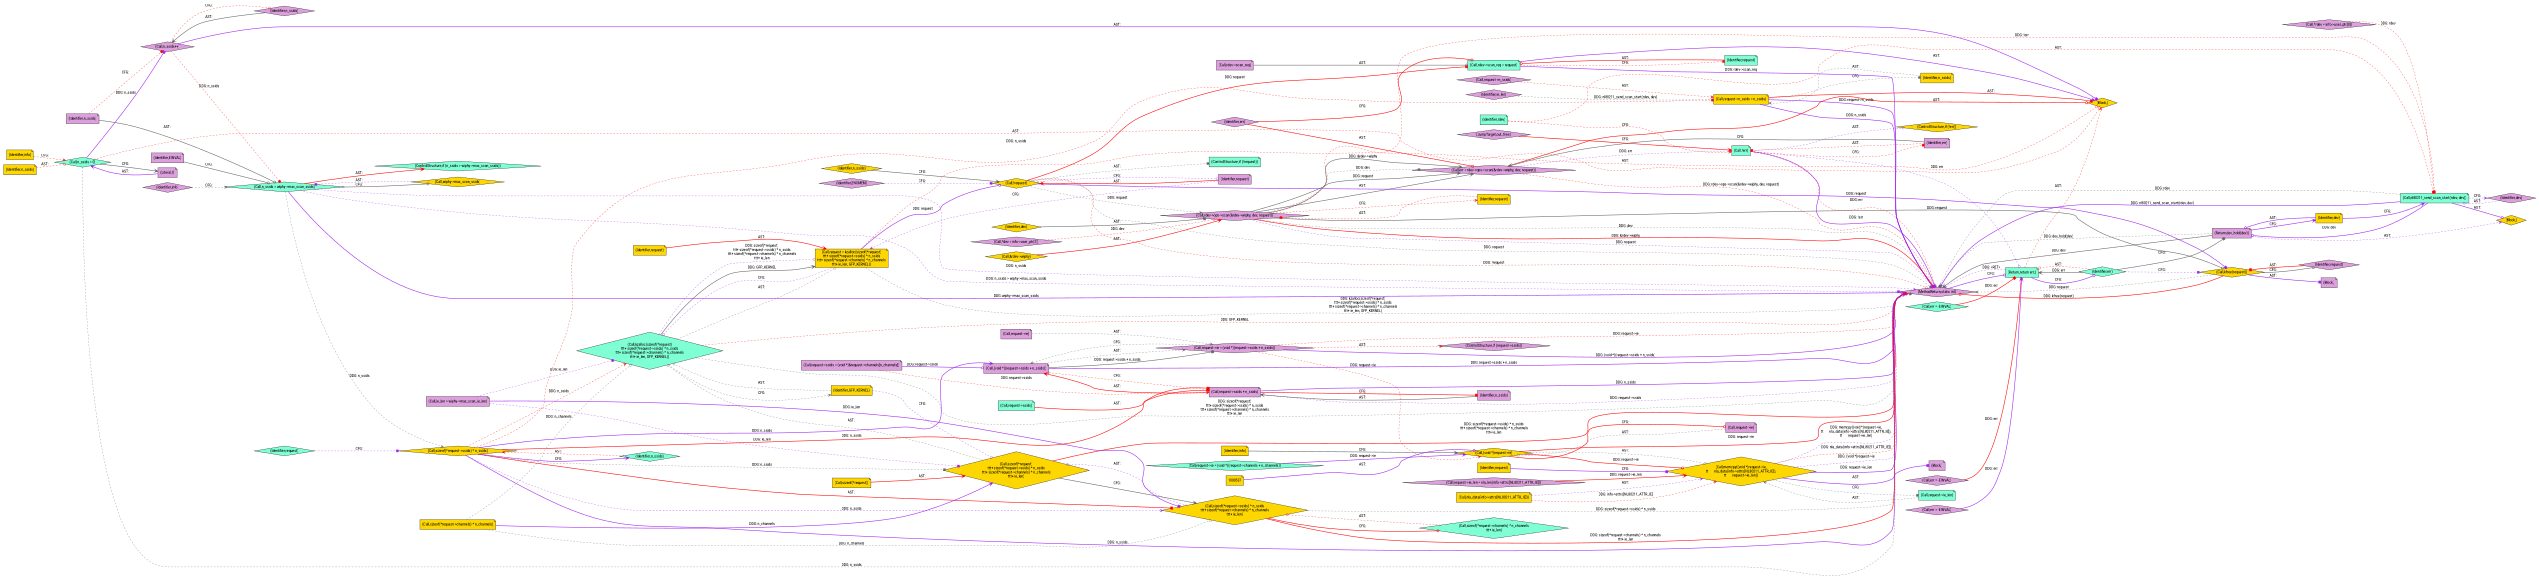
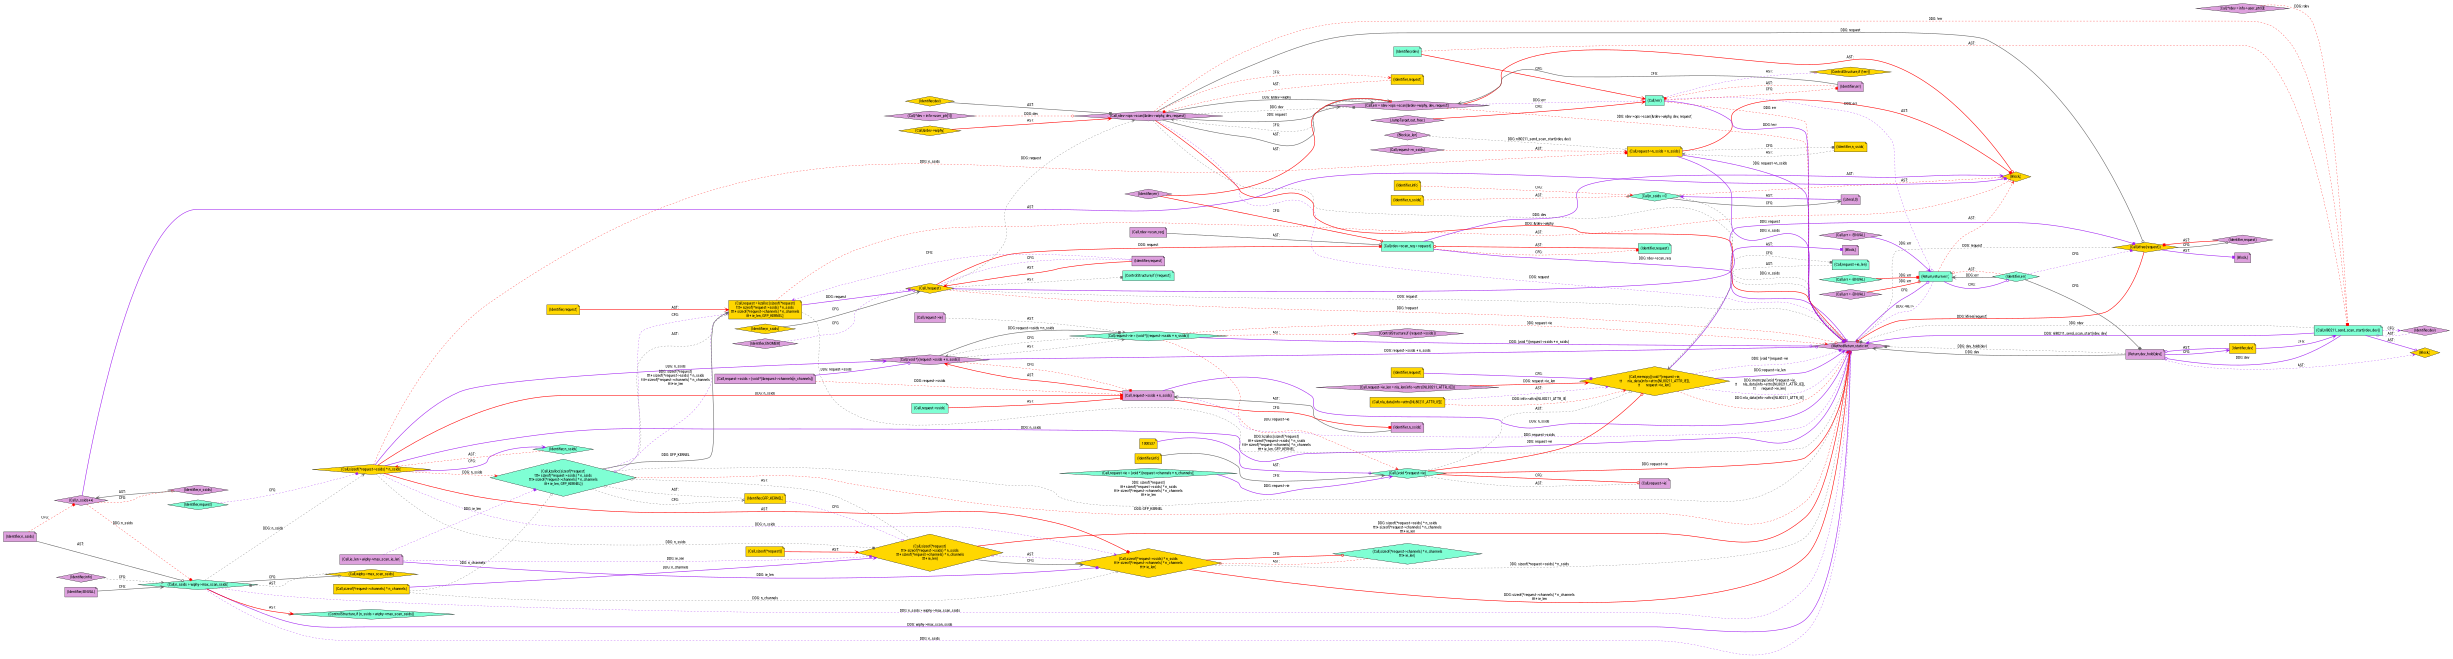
(1494, 95) -> (1407, 135)
(127, 107) -> none
(1621, 127) -> (1532, 76)
none -> (1288, 131)
(225, 172) -> (129, 589)
(366, 182) -> (292, 580)
(1235, 348) -> (1148, 336)
(1016, 369) -> (930, 360)
(1494, 453) -> (1407, 473)
